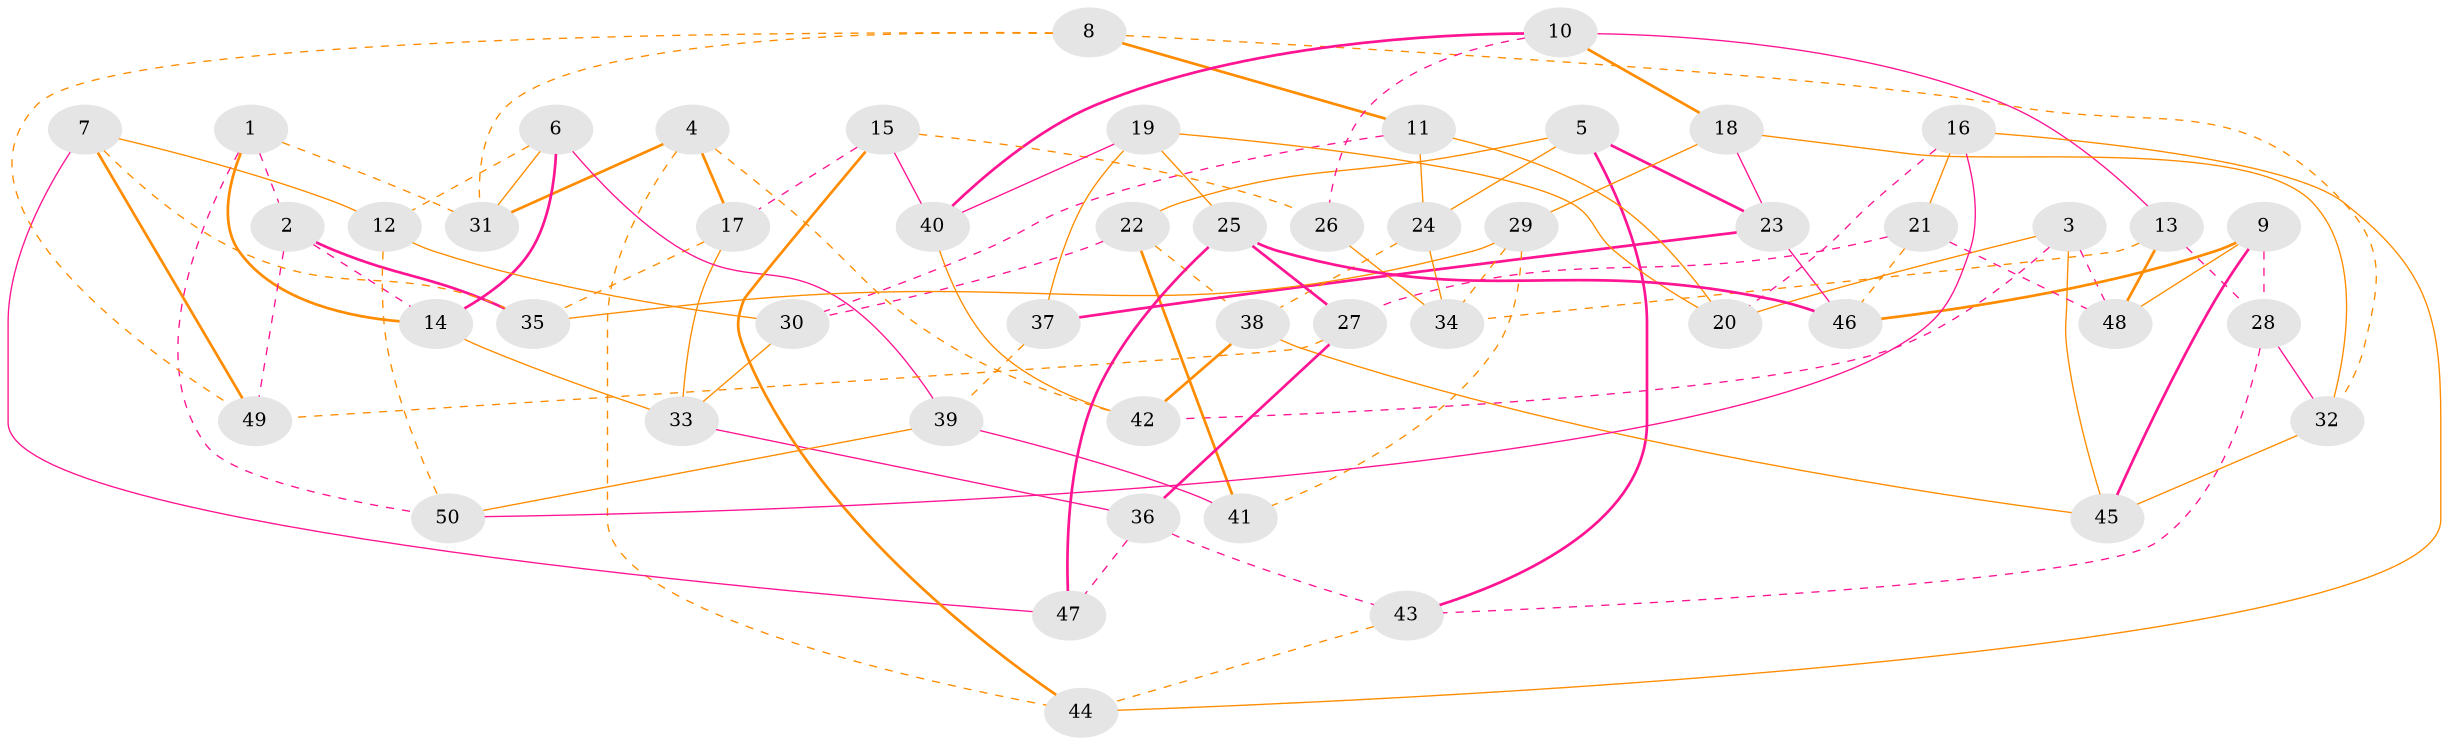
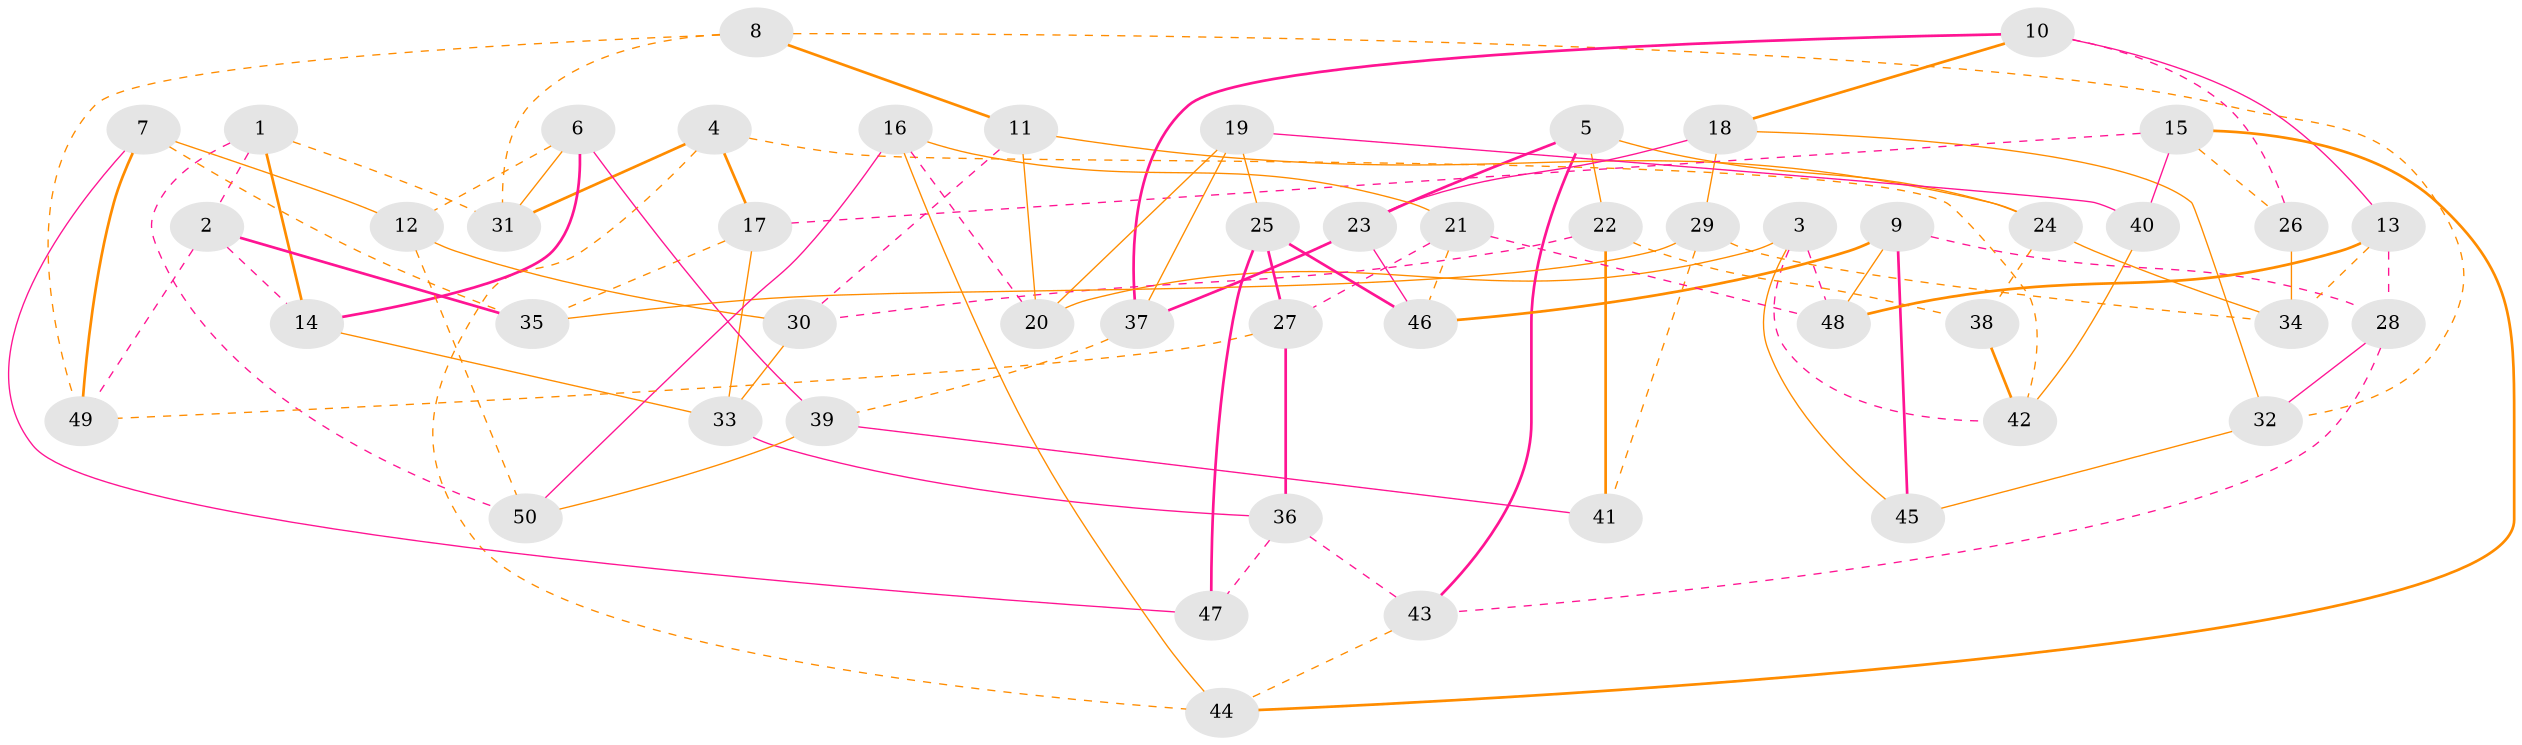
(1235, 63) -> (1488, 56)
(1672, 445) -> none
